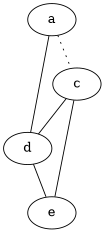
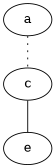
(28, 148) -> none
